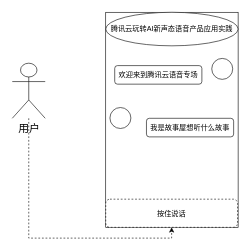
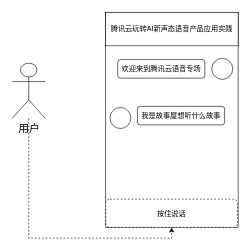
(172, 29) -> (172, 29)
(159, 75) -> (162, 69)
(190, 128) -> (181, 116)
